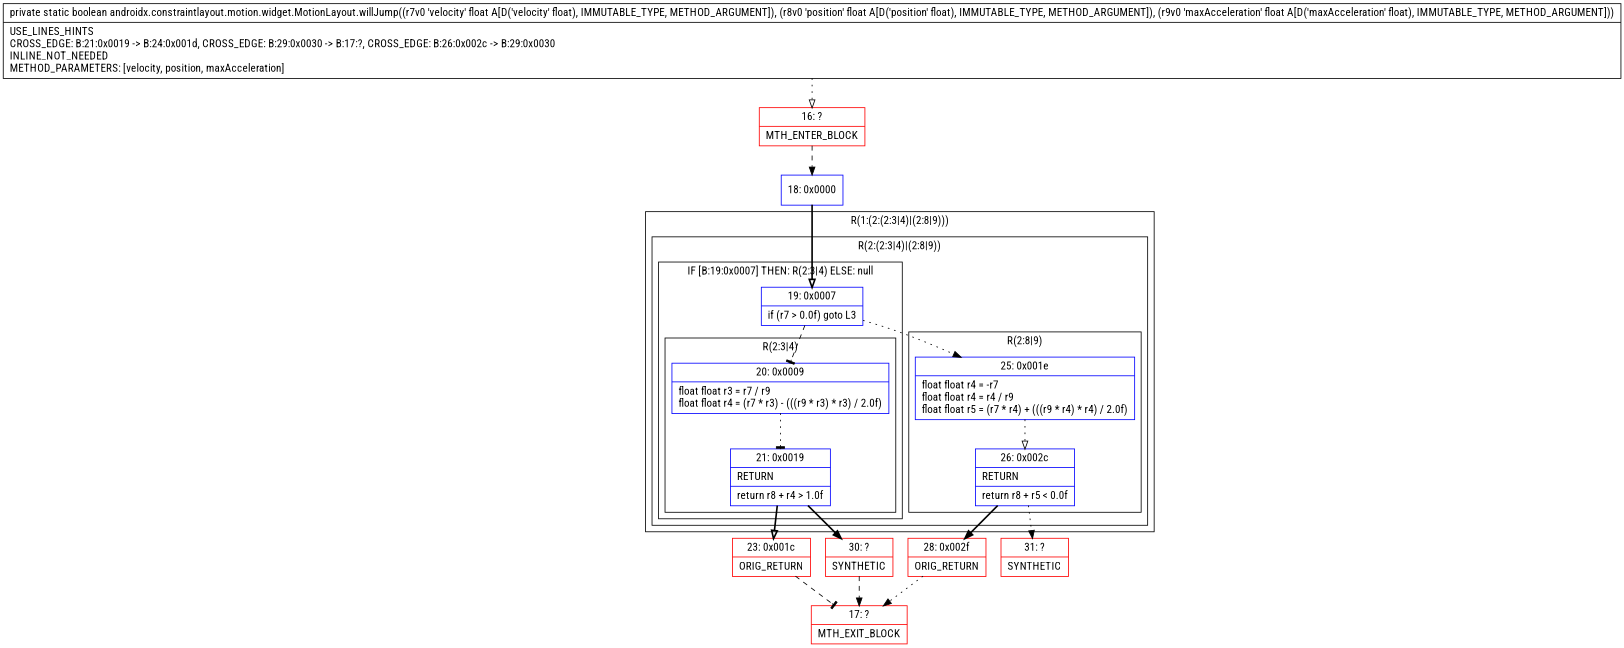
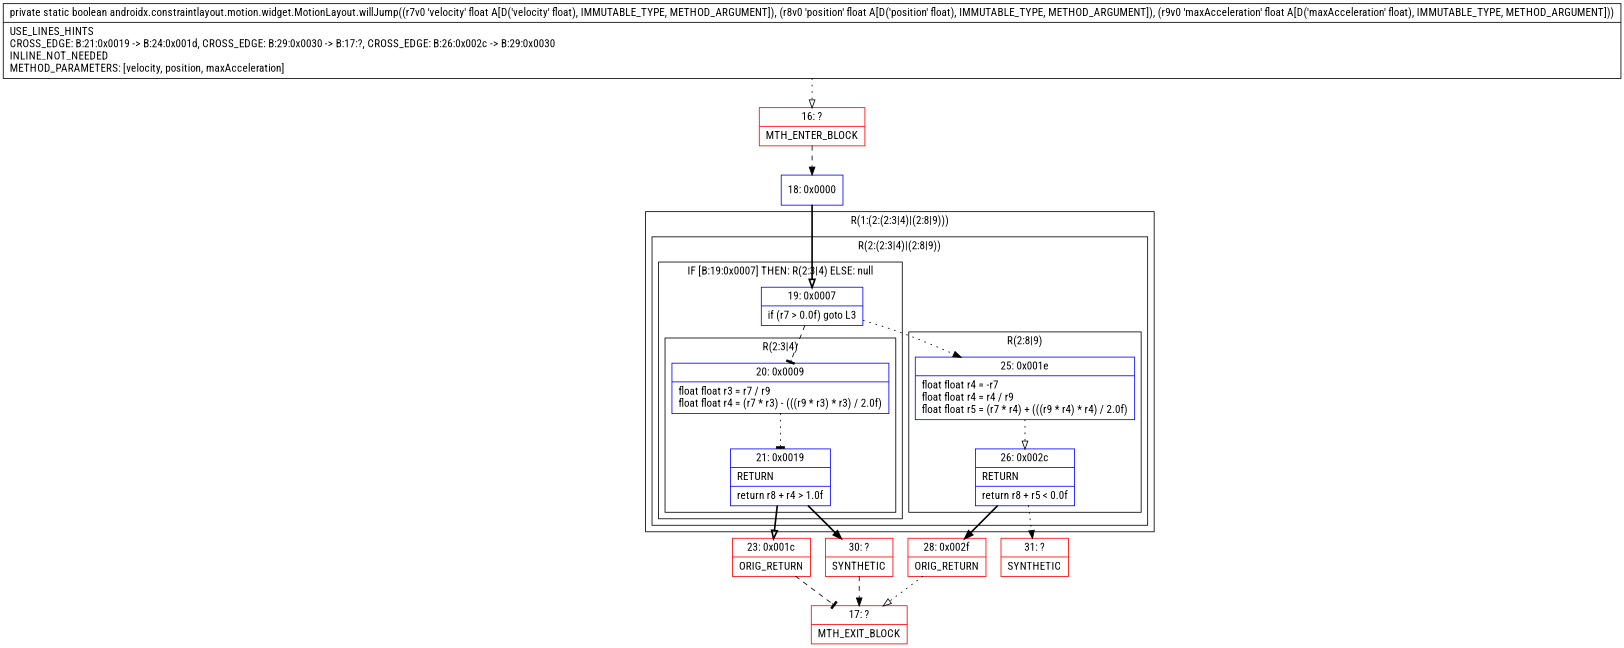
(906, 589) -> (906, 589)
